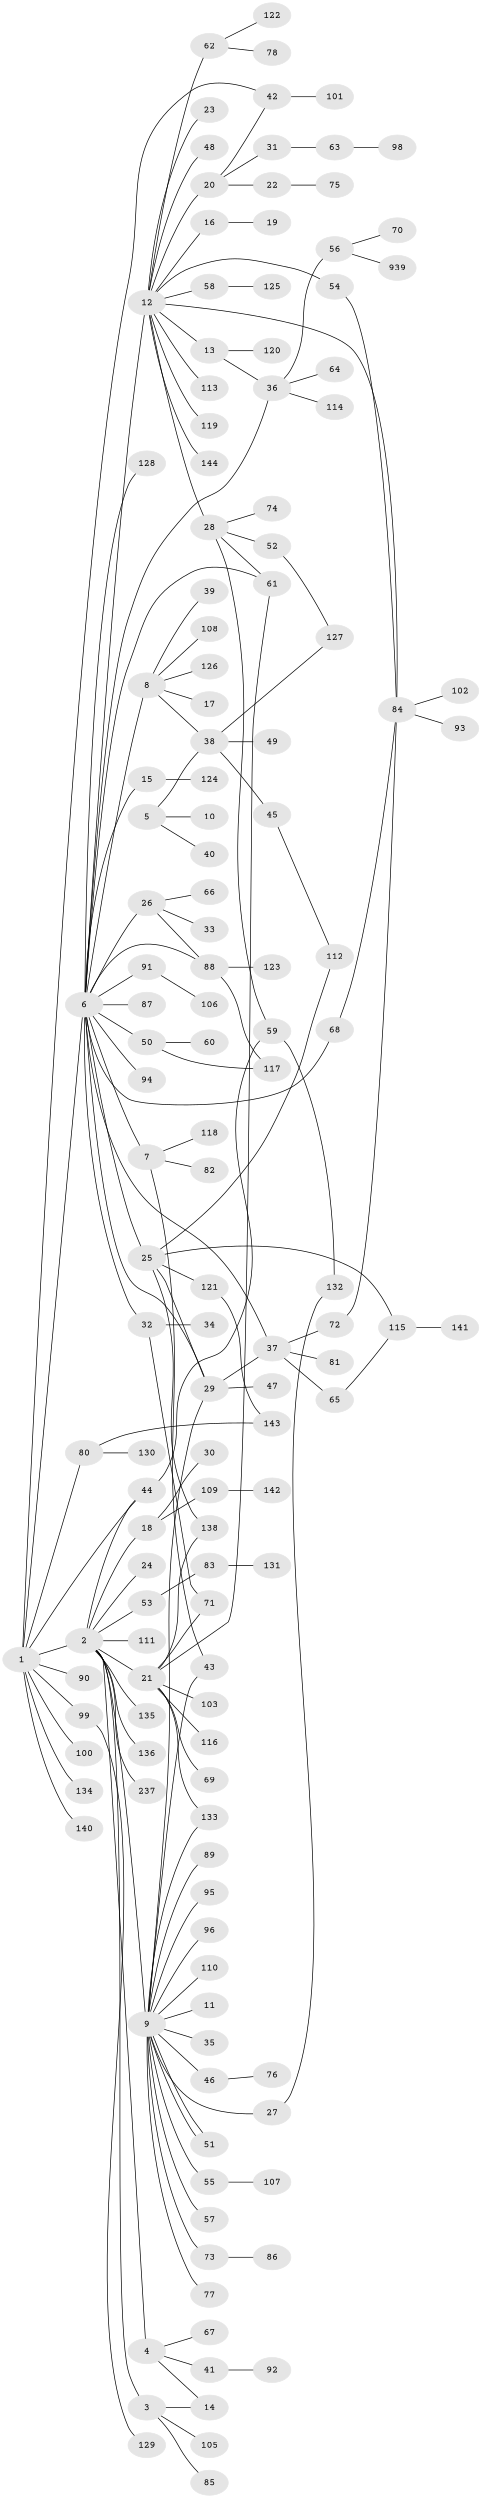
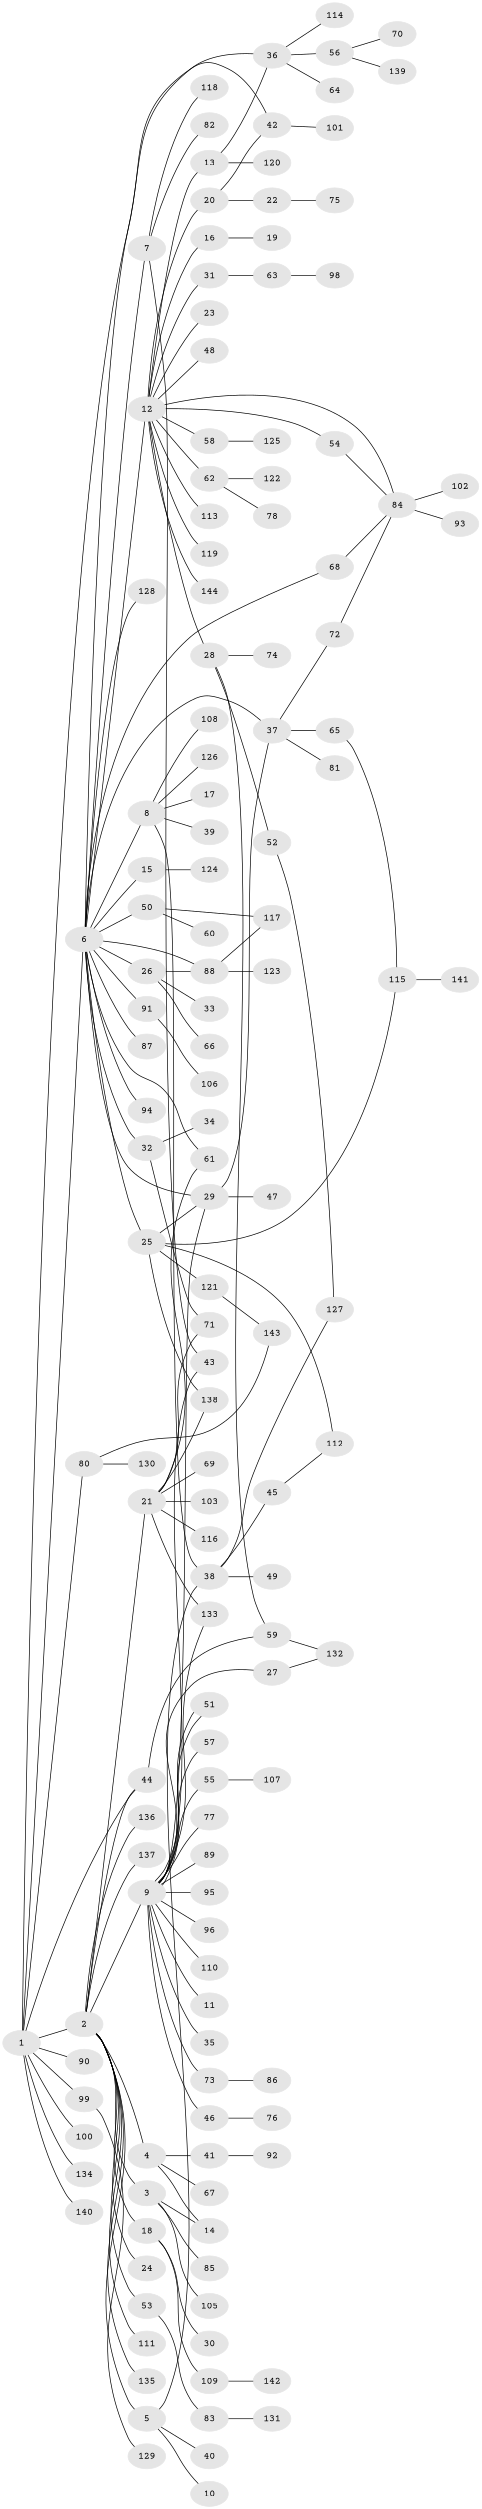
(241, 166) -> (169, 339)
(397, 268) -> (397, 72)
(241, 556) -> none
(147, 1791) -> (147, 1855)
none -> (106, 2308)
